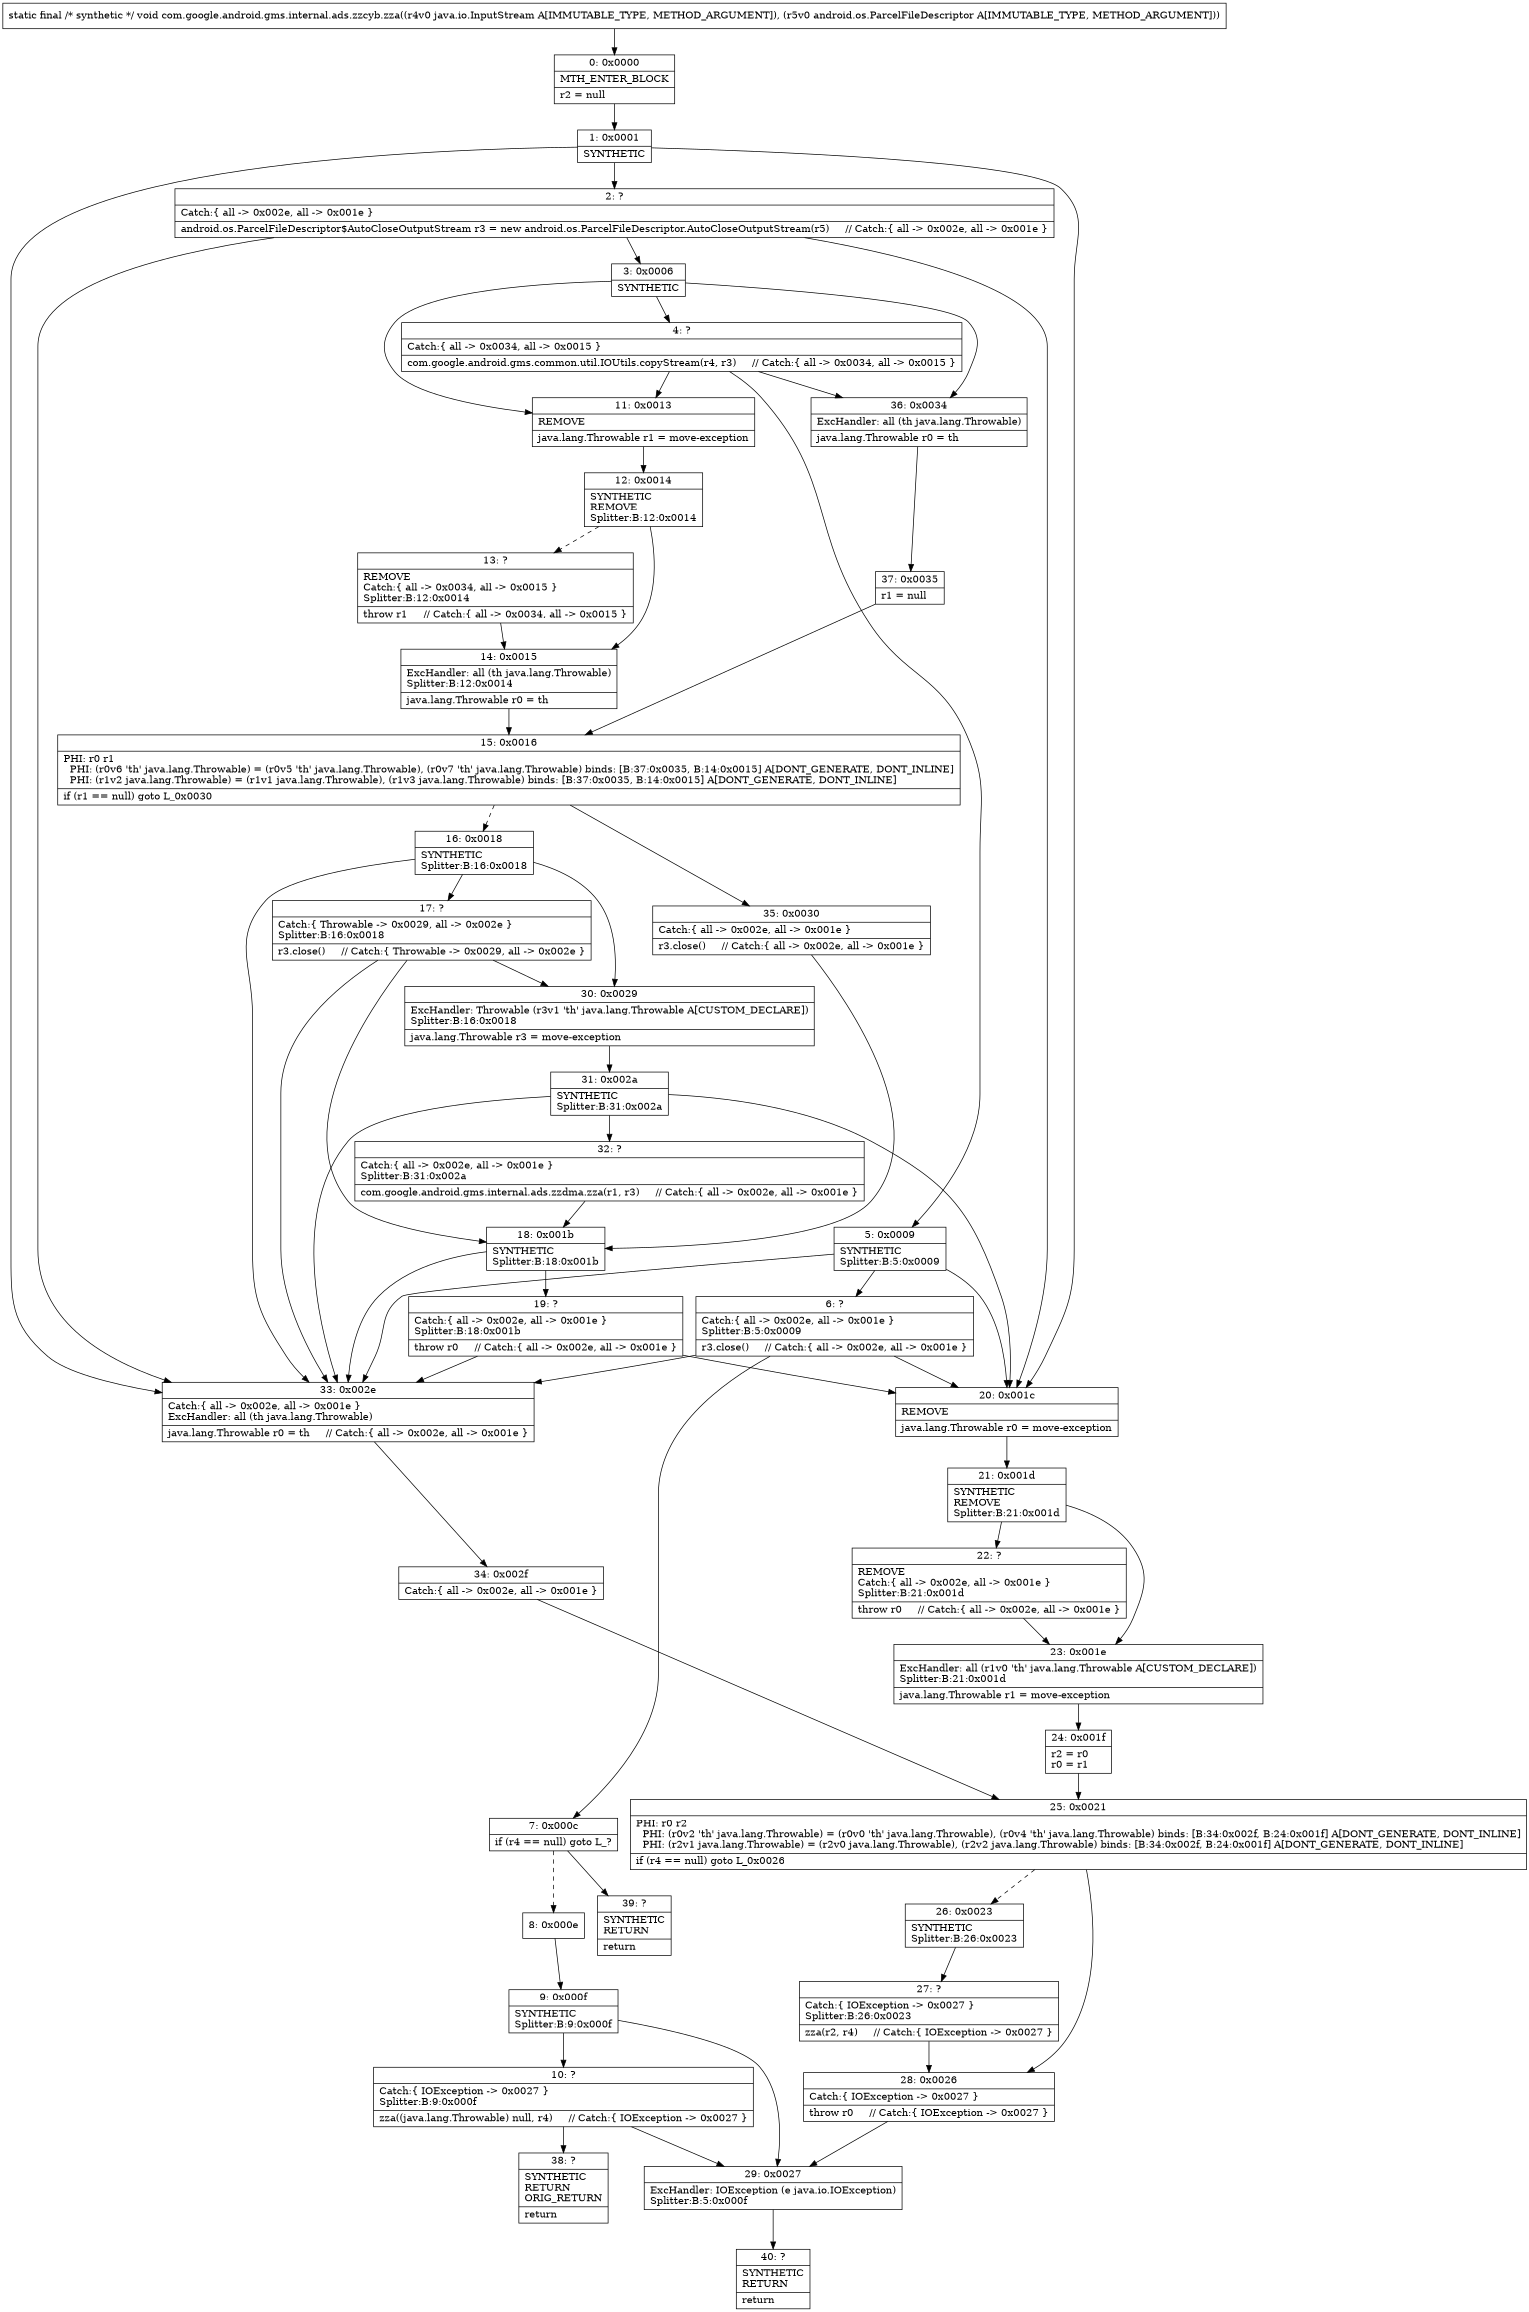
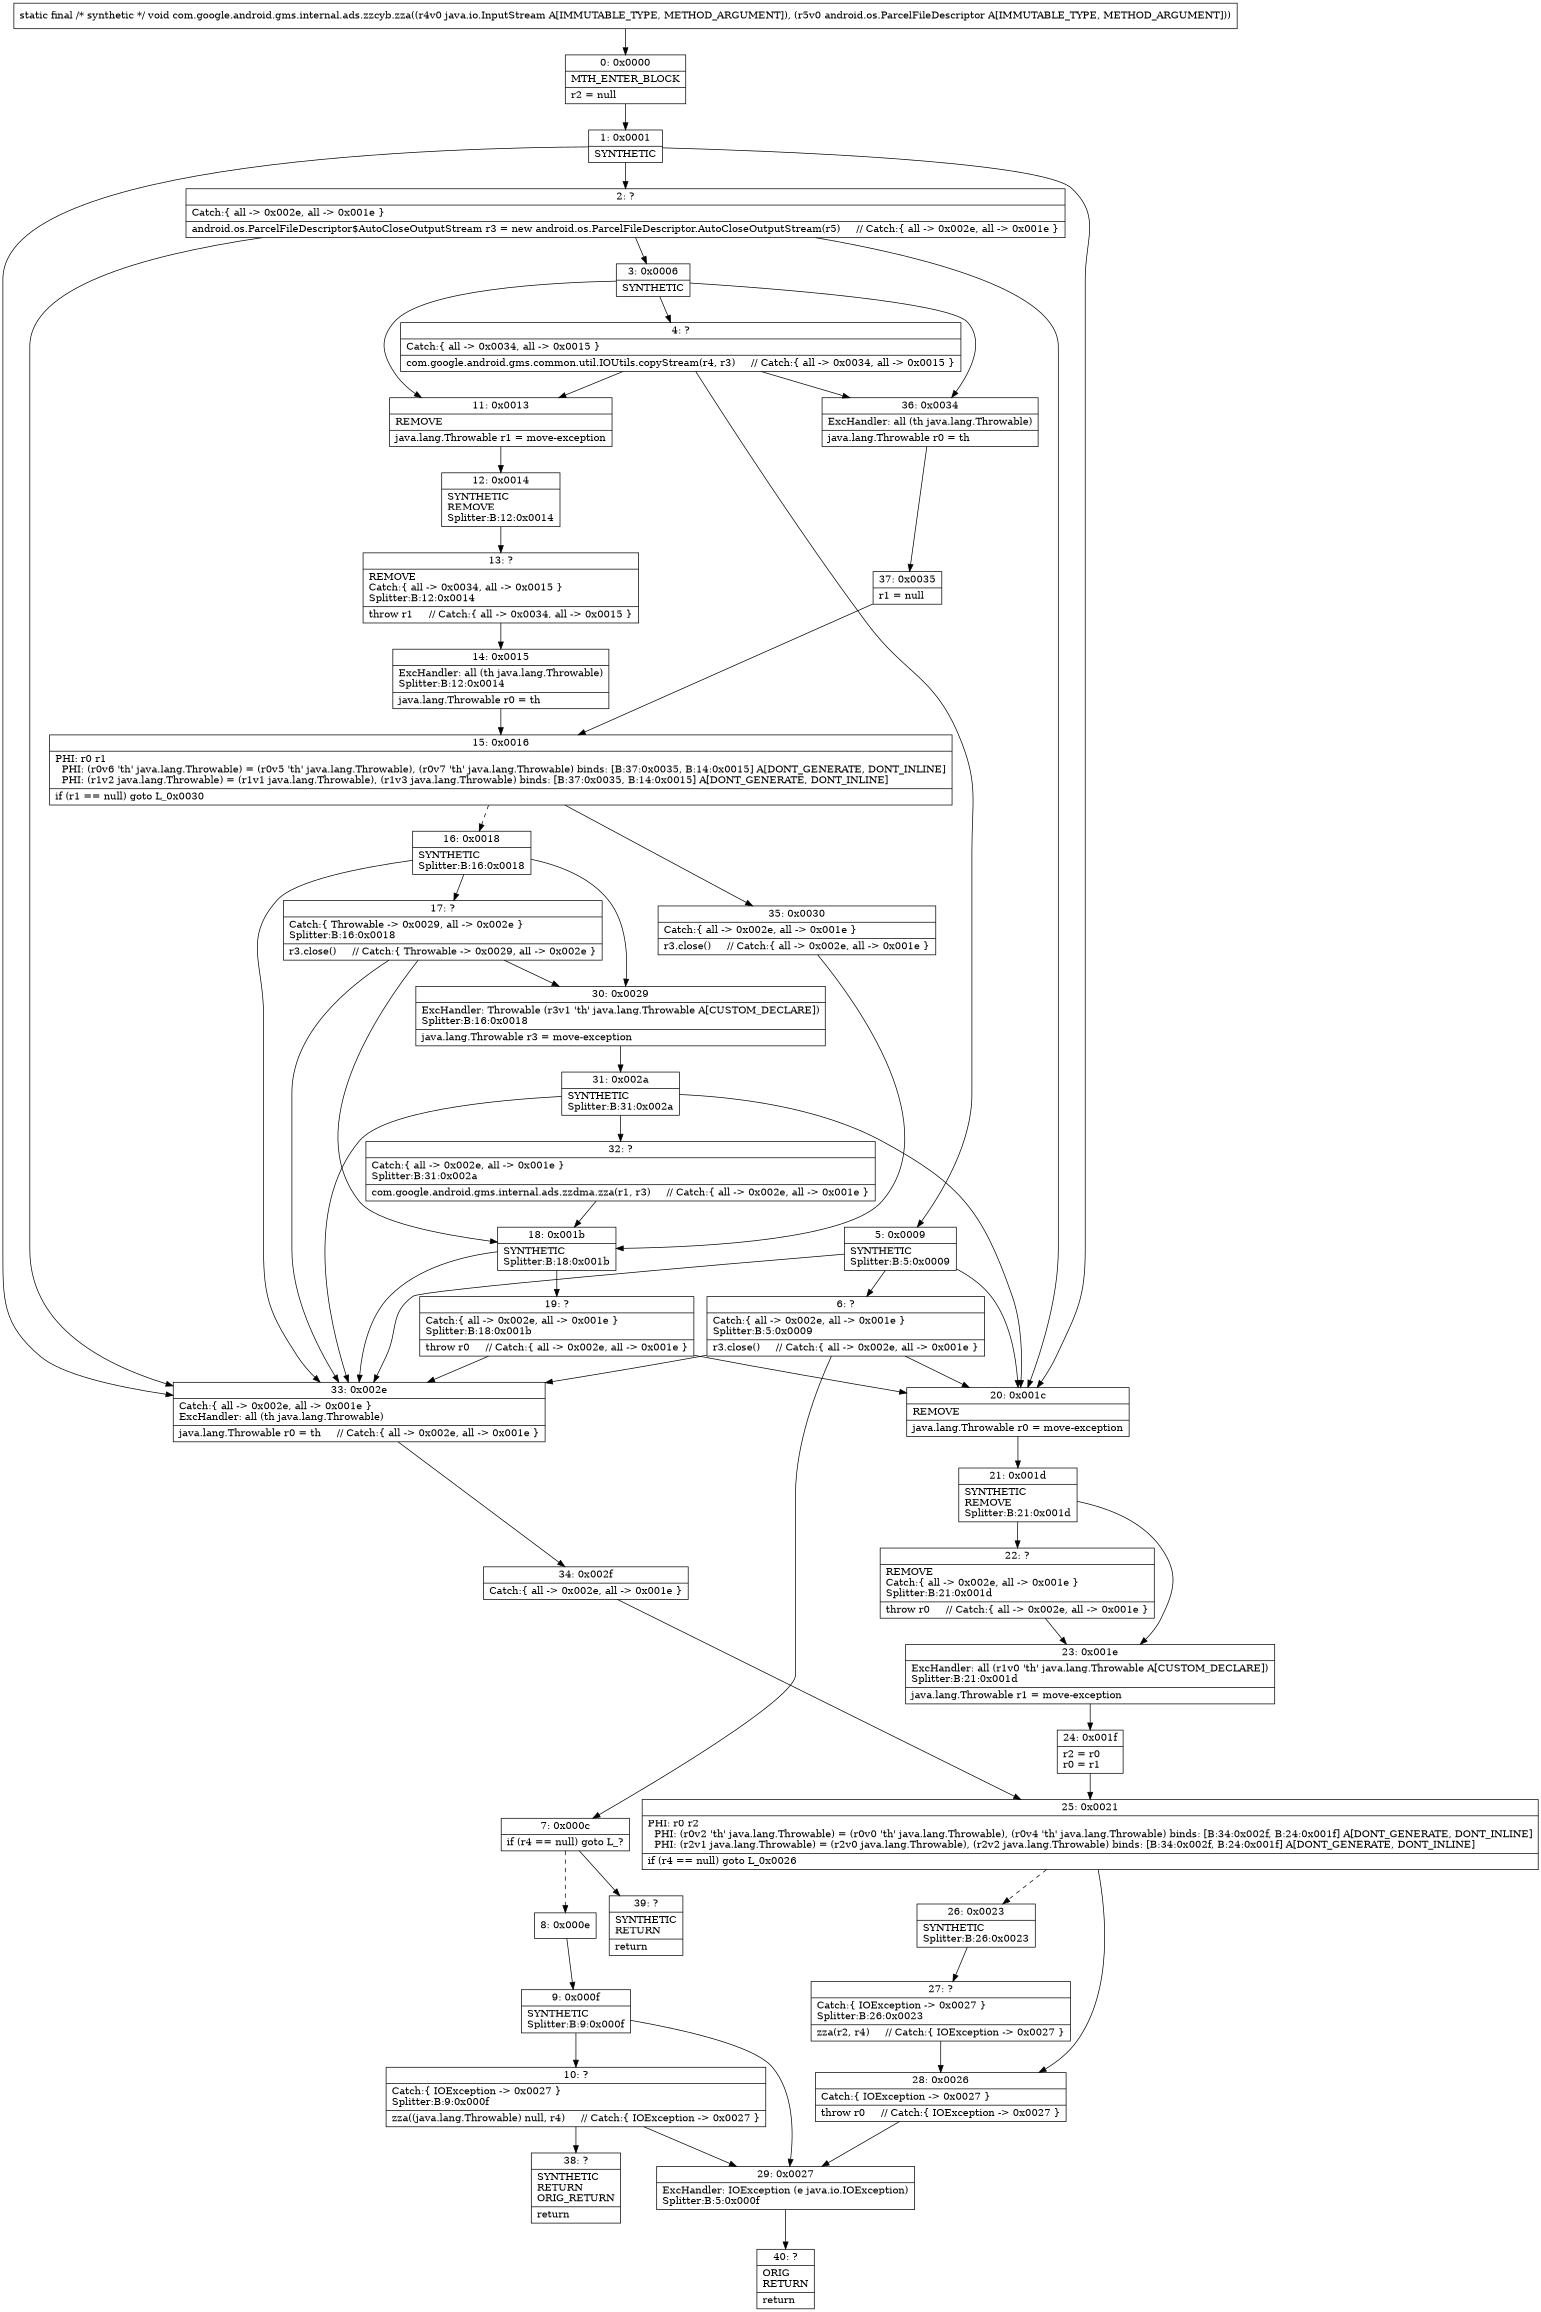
(580, 538) -> (501, 536)
(652, 591) -> none
(773, 2273) -> (776, 2273)
